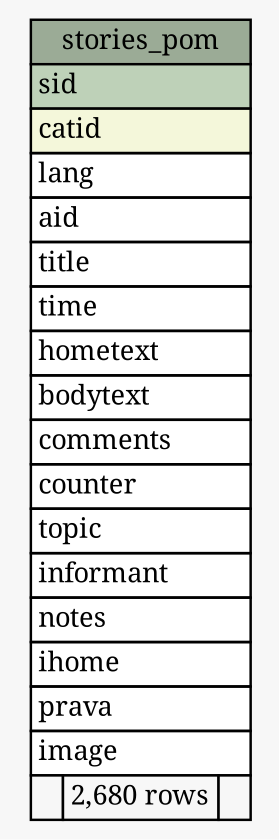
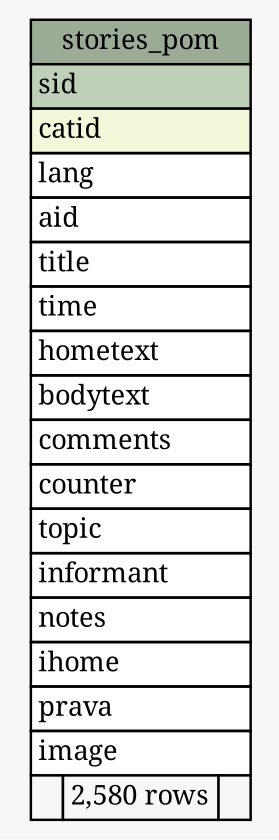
(141, 796) -> (141, 796)
